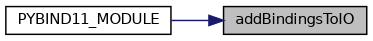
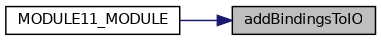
(88, 20) -> (93, 20)
